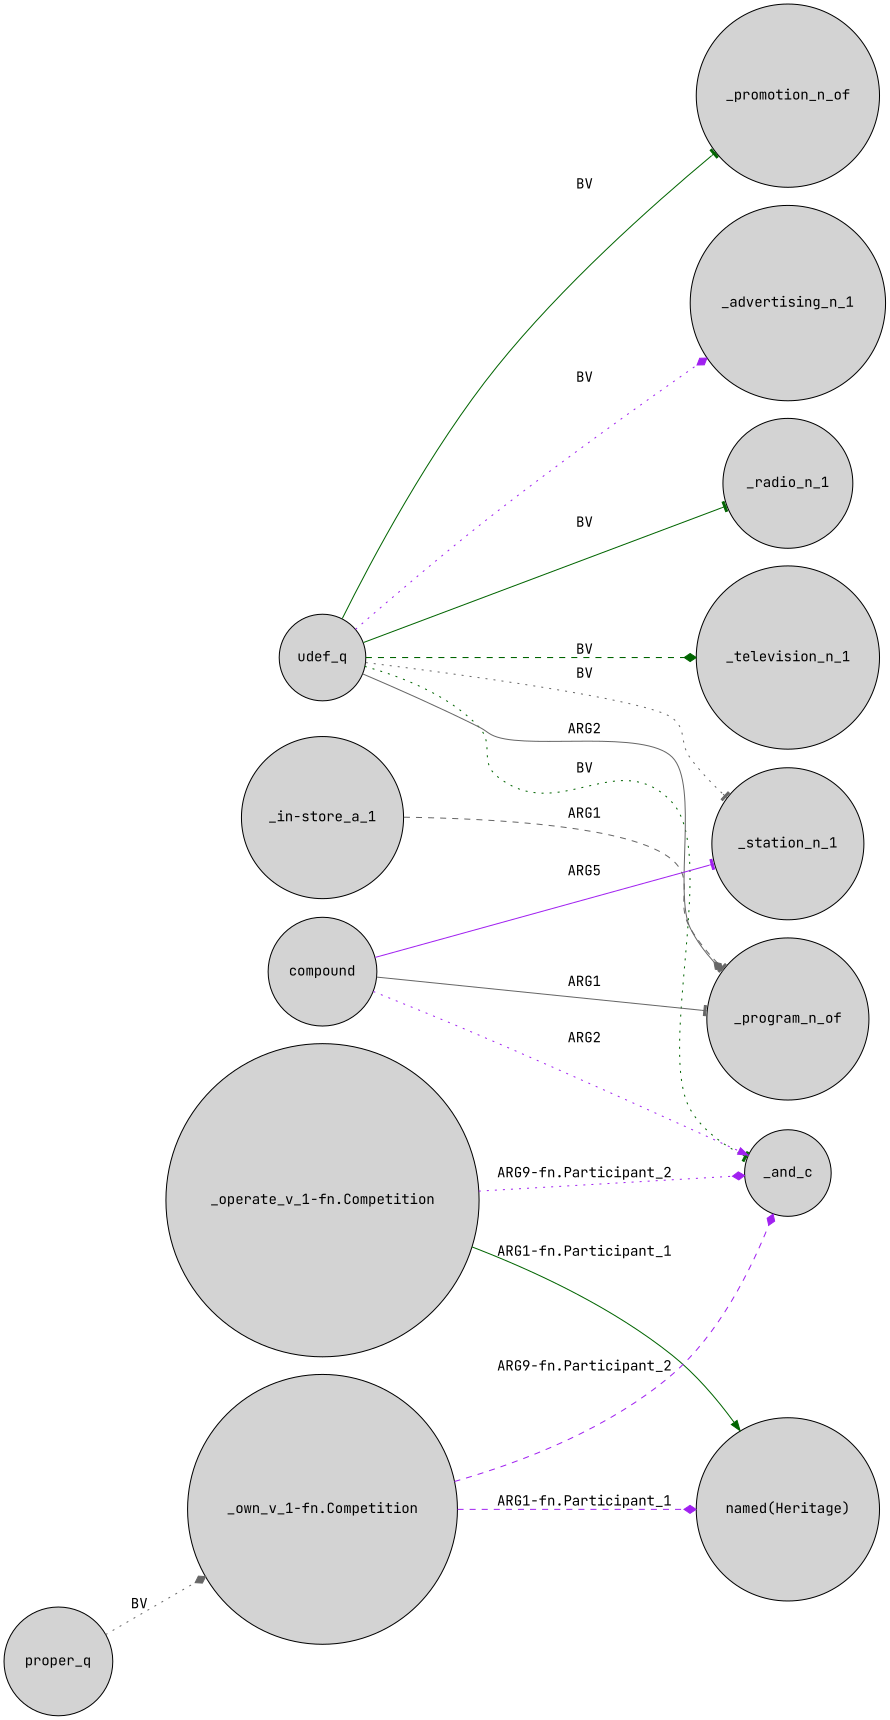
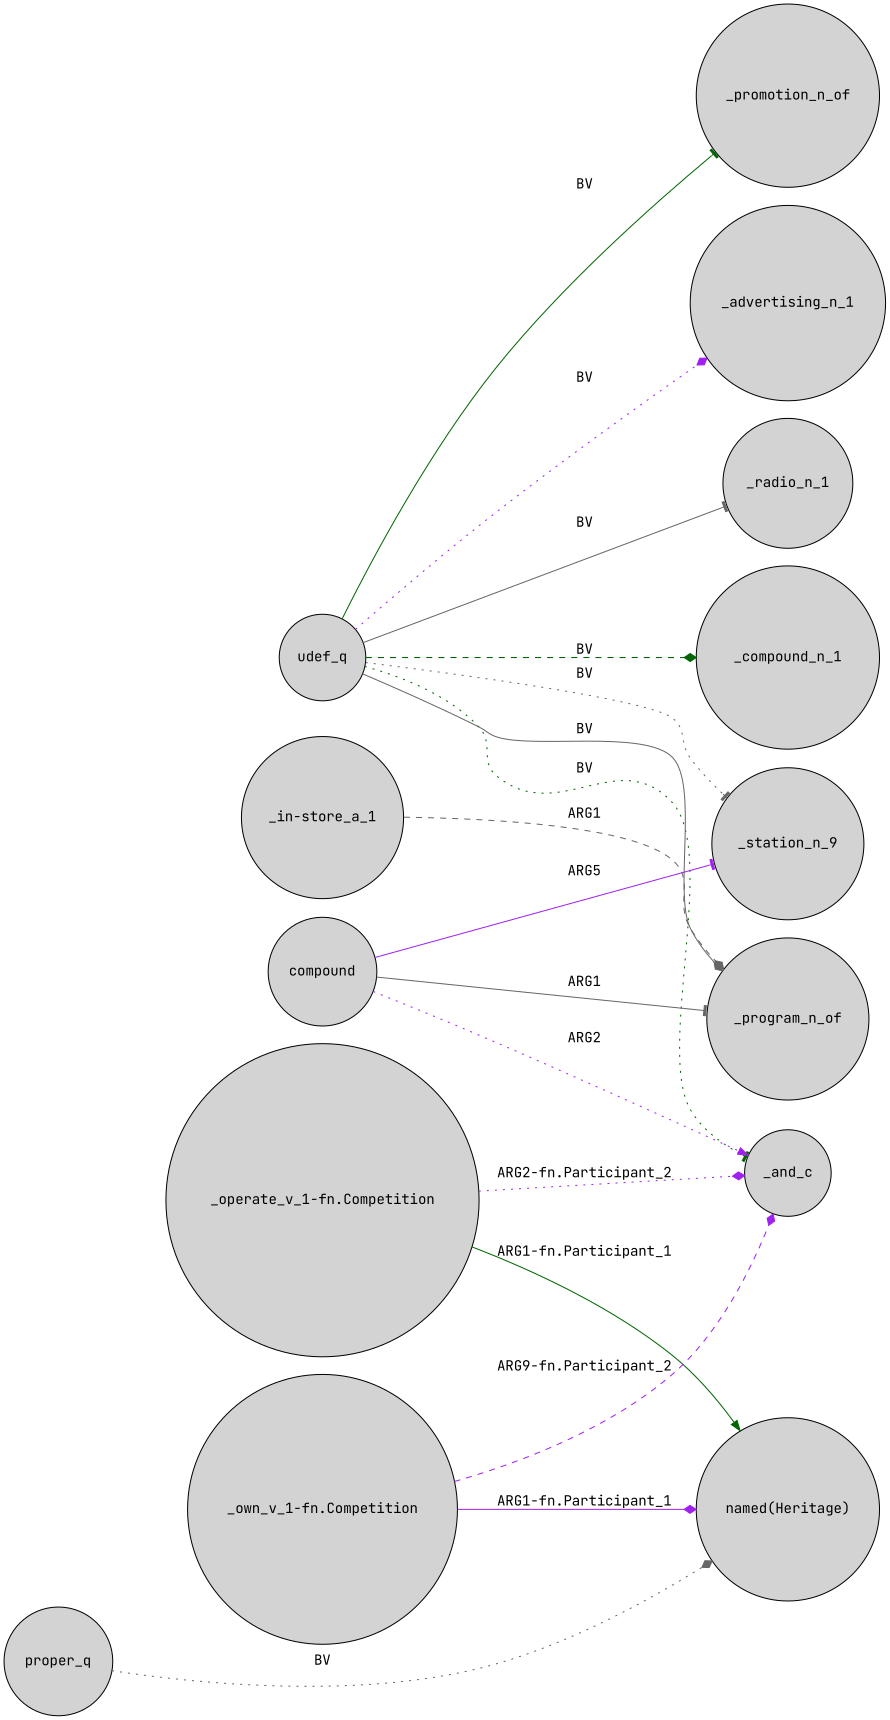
(543, 575) -> (543, 575)
(788, 658) -> (788, 658)
(585, 730) -> (585, 730)
(601, 833) -> (601, 833)
(788, 844) -> (788, 844)
(585, 1174) -> (585, 1174)
(571, 1509) -> (571, 1509)
(150, 1609) -> (418, 1679)
